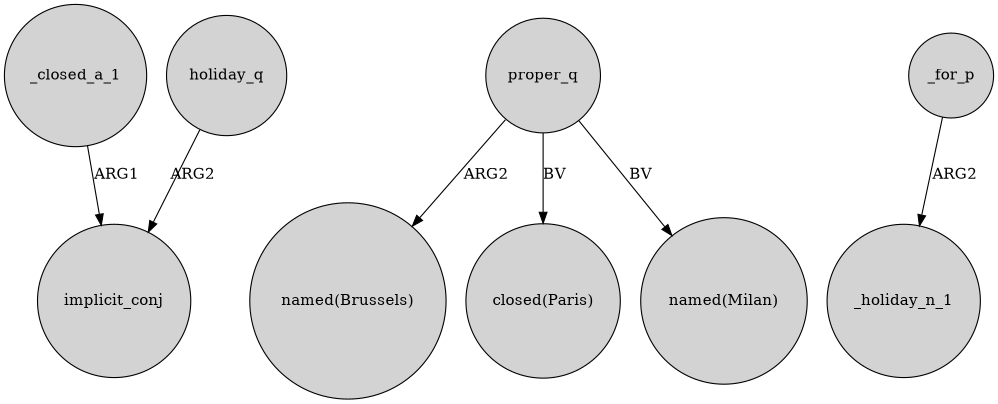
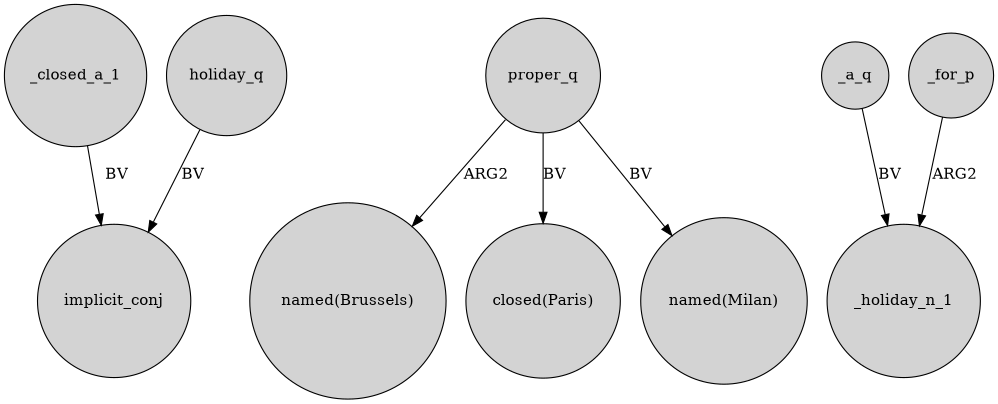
none -> (855, 76)
(117, 175) -> (117, 175)
(193, 175) -> (193, 175)
